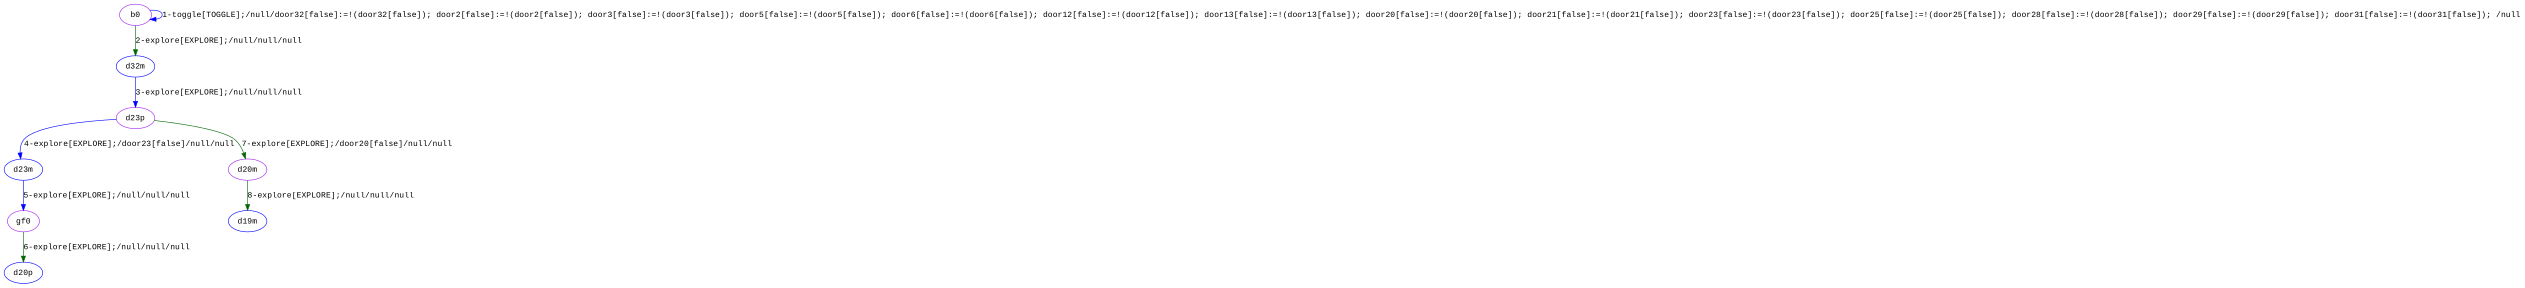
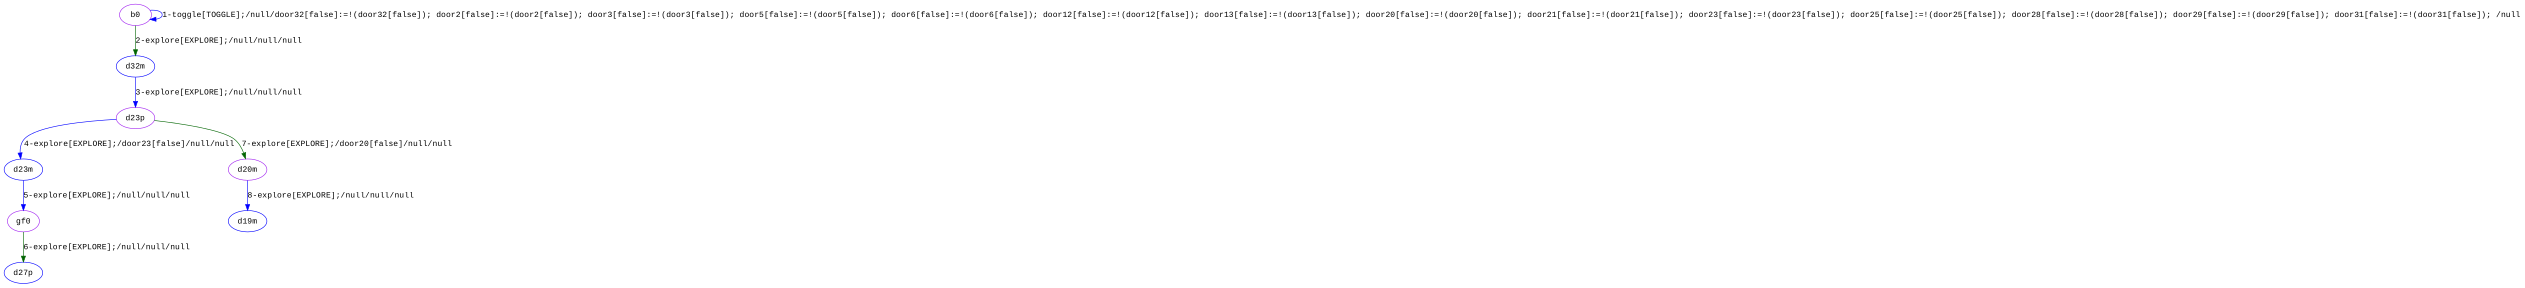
(248, 192) -> (248, 192)
(23, 273) -> (23, 273)
